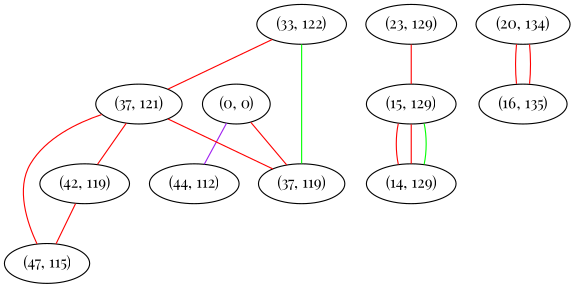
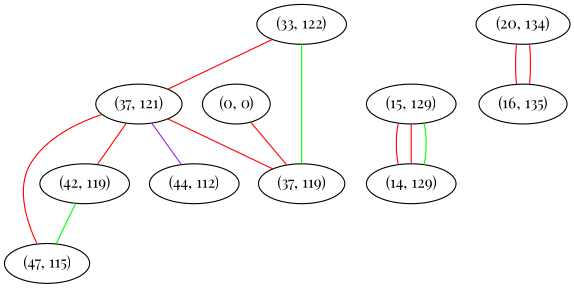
(411, 24) -> none
(213, 149) -> (166, 144)
(66, 224) -> (66, 224)
